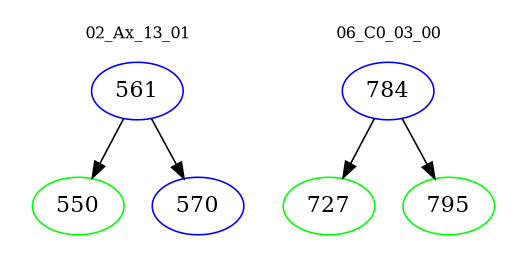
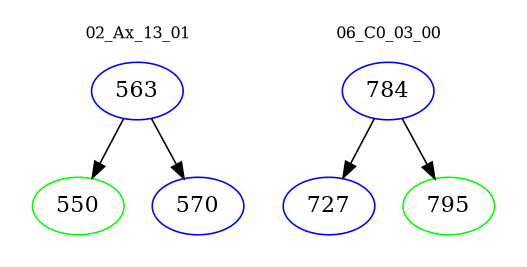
(137, 91) -> (137, 91)
(329, 206) -> (329, 206)
